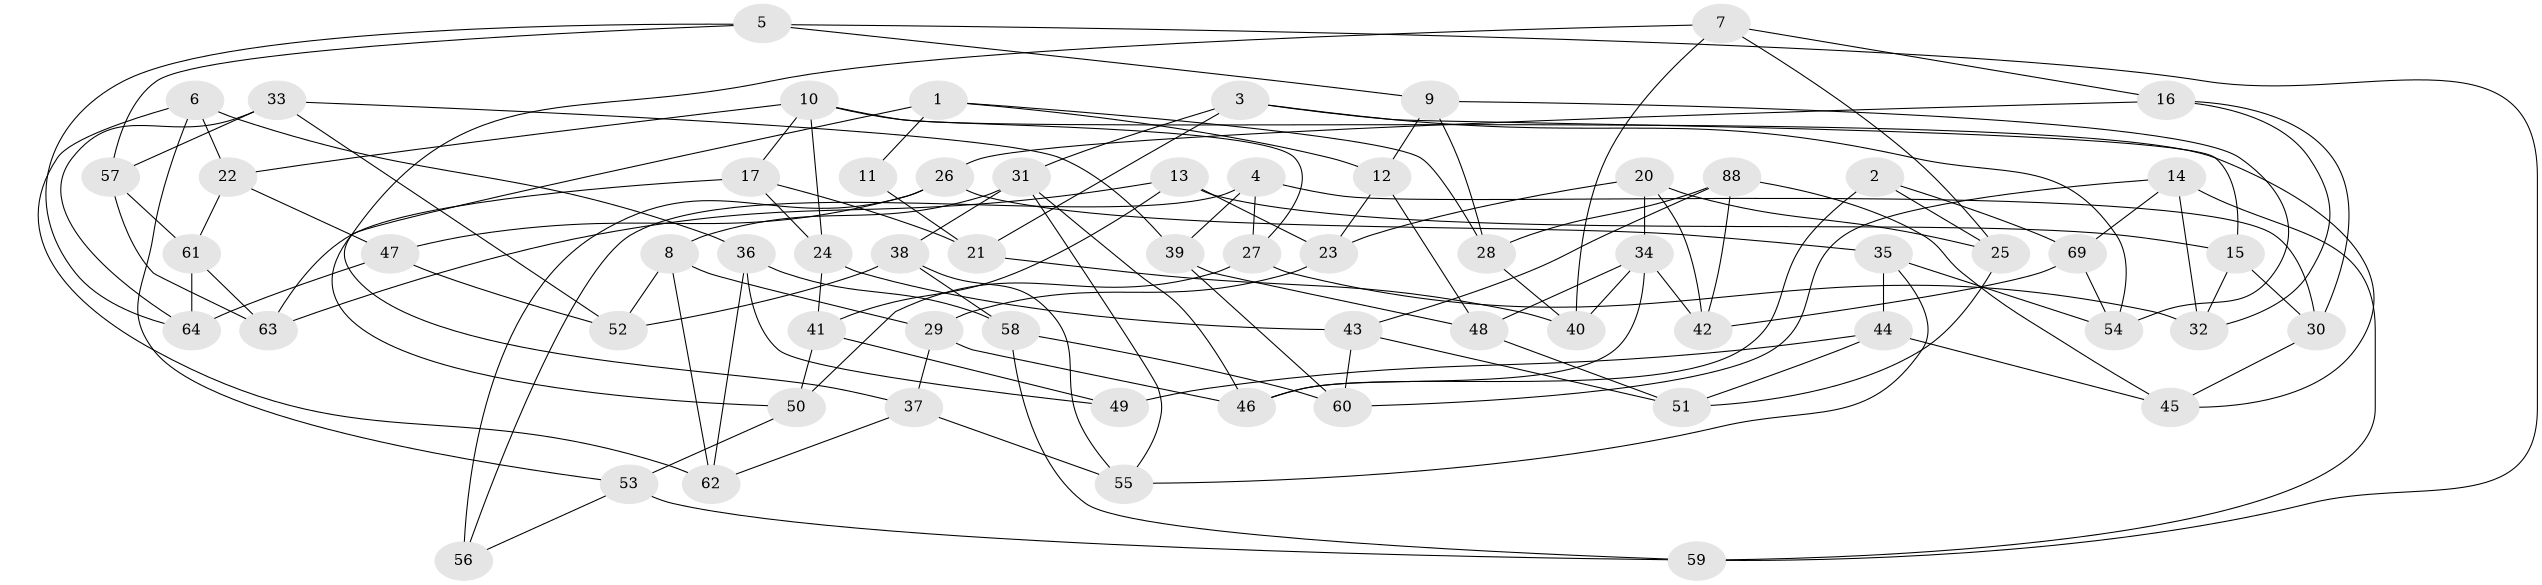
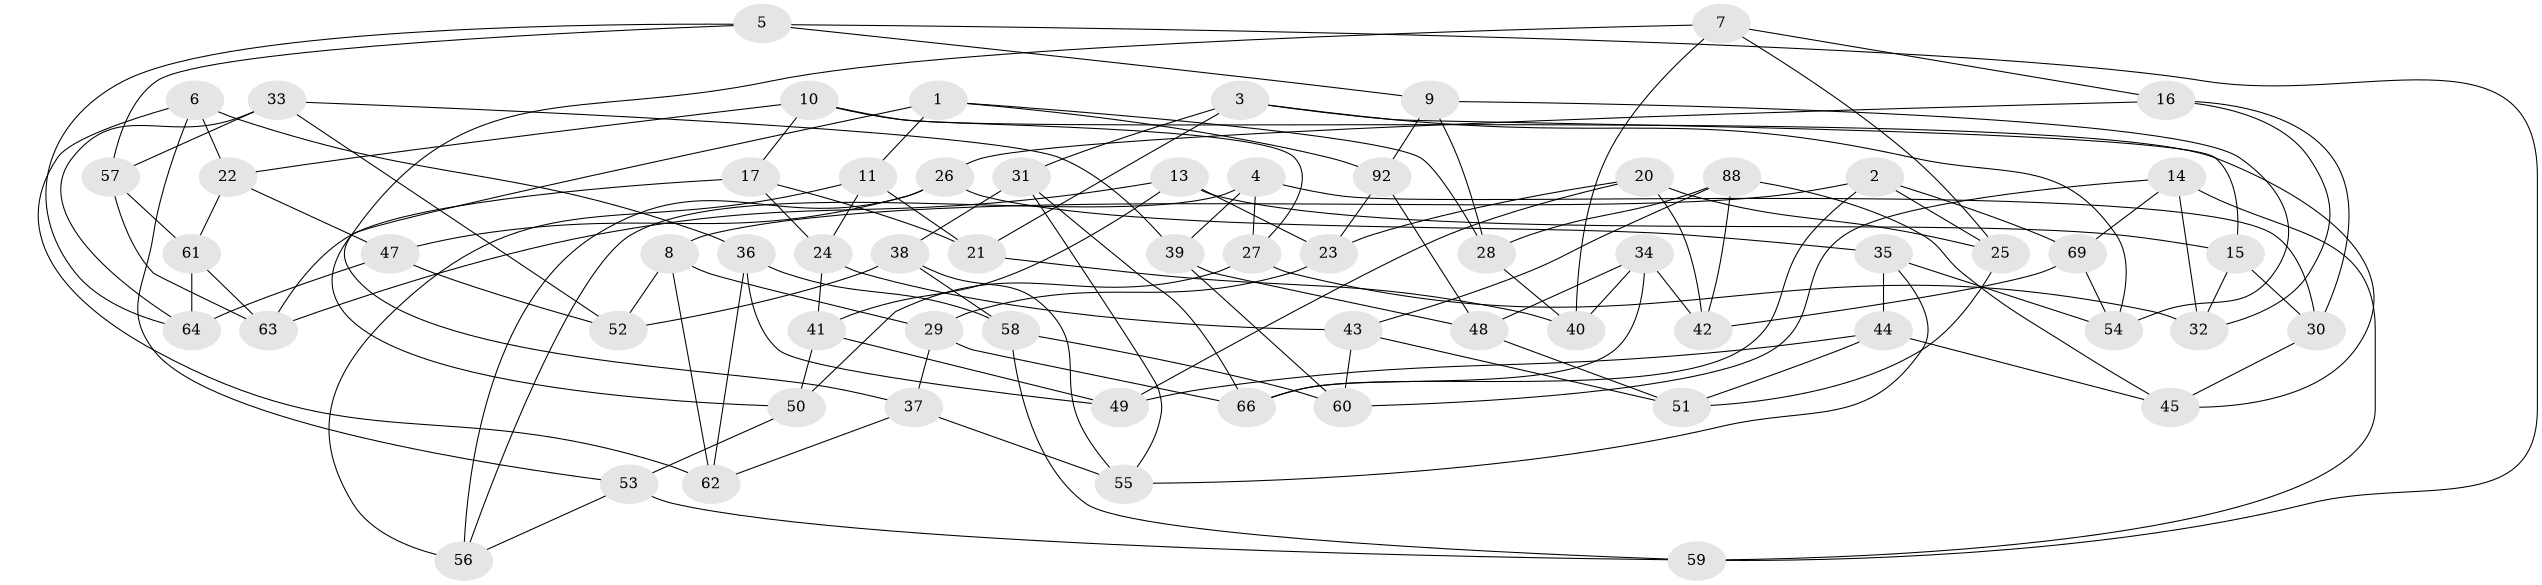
(816, 177) -> (842, 222)
(1382, 177) -> (1382, 177)
(846, 215) -> (1326, 204)
(1645, 216) -> (1372, 271)
none -> (473, 252)
(1247, 407) -> (1247, 407)
